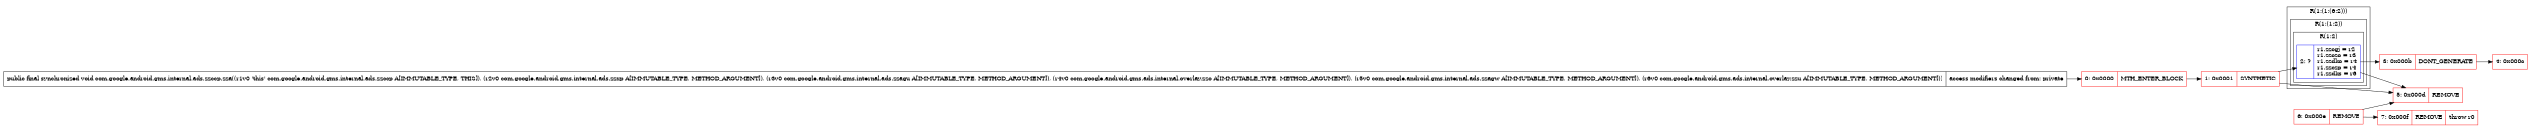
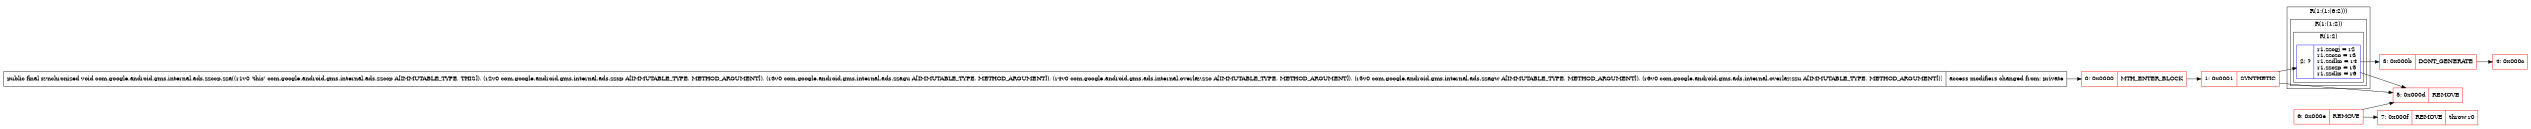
(2337, 68) -> (2337, 68)
